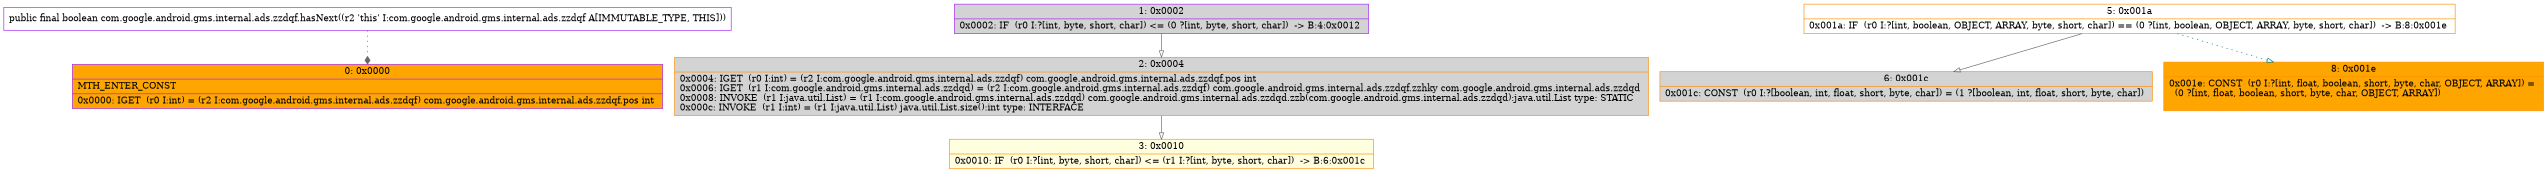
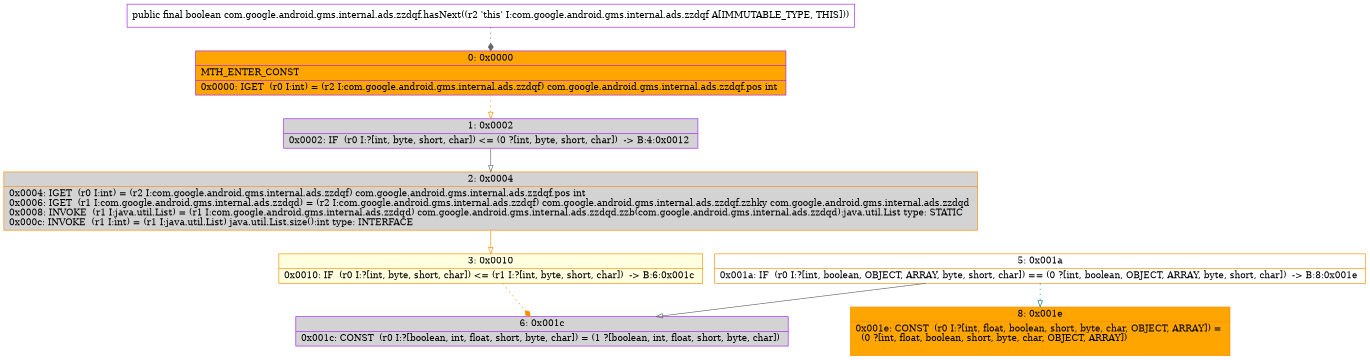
(1906, 86) -> (542, 331)
none -> (491, 104)
(1161, 124) -> (491, 239)
none -> (514, 297)
